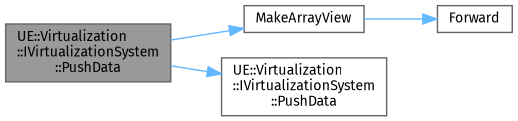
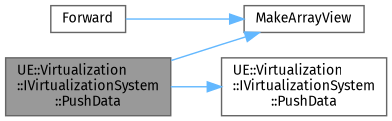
(394, 19) -> (178, 19)
